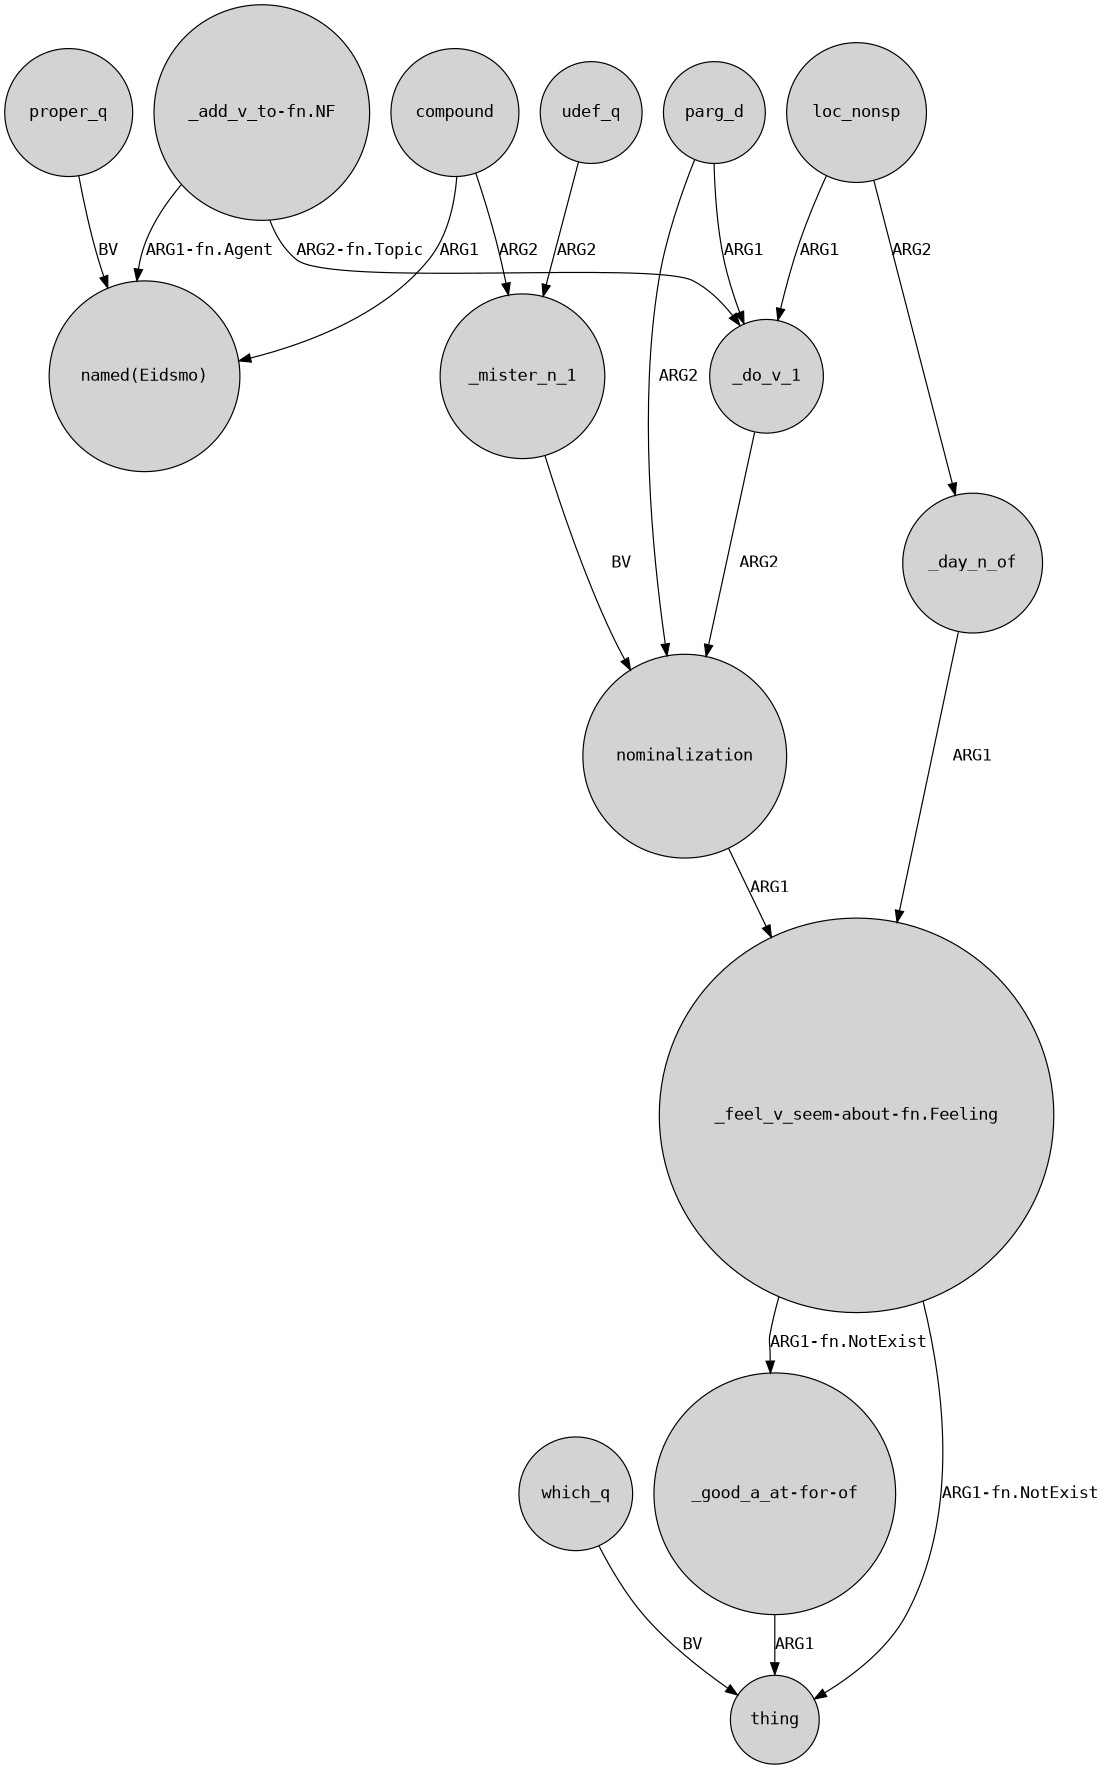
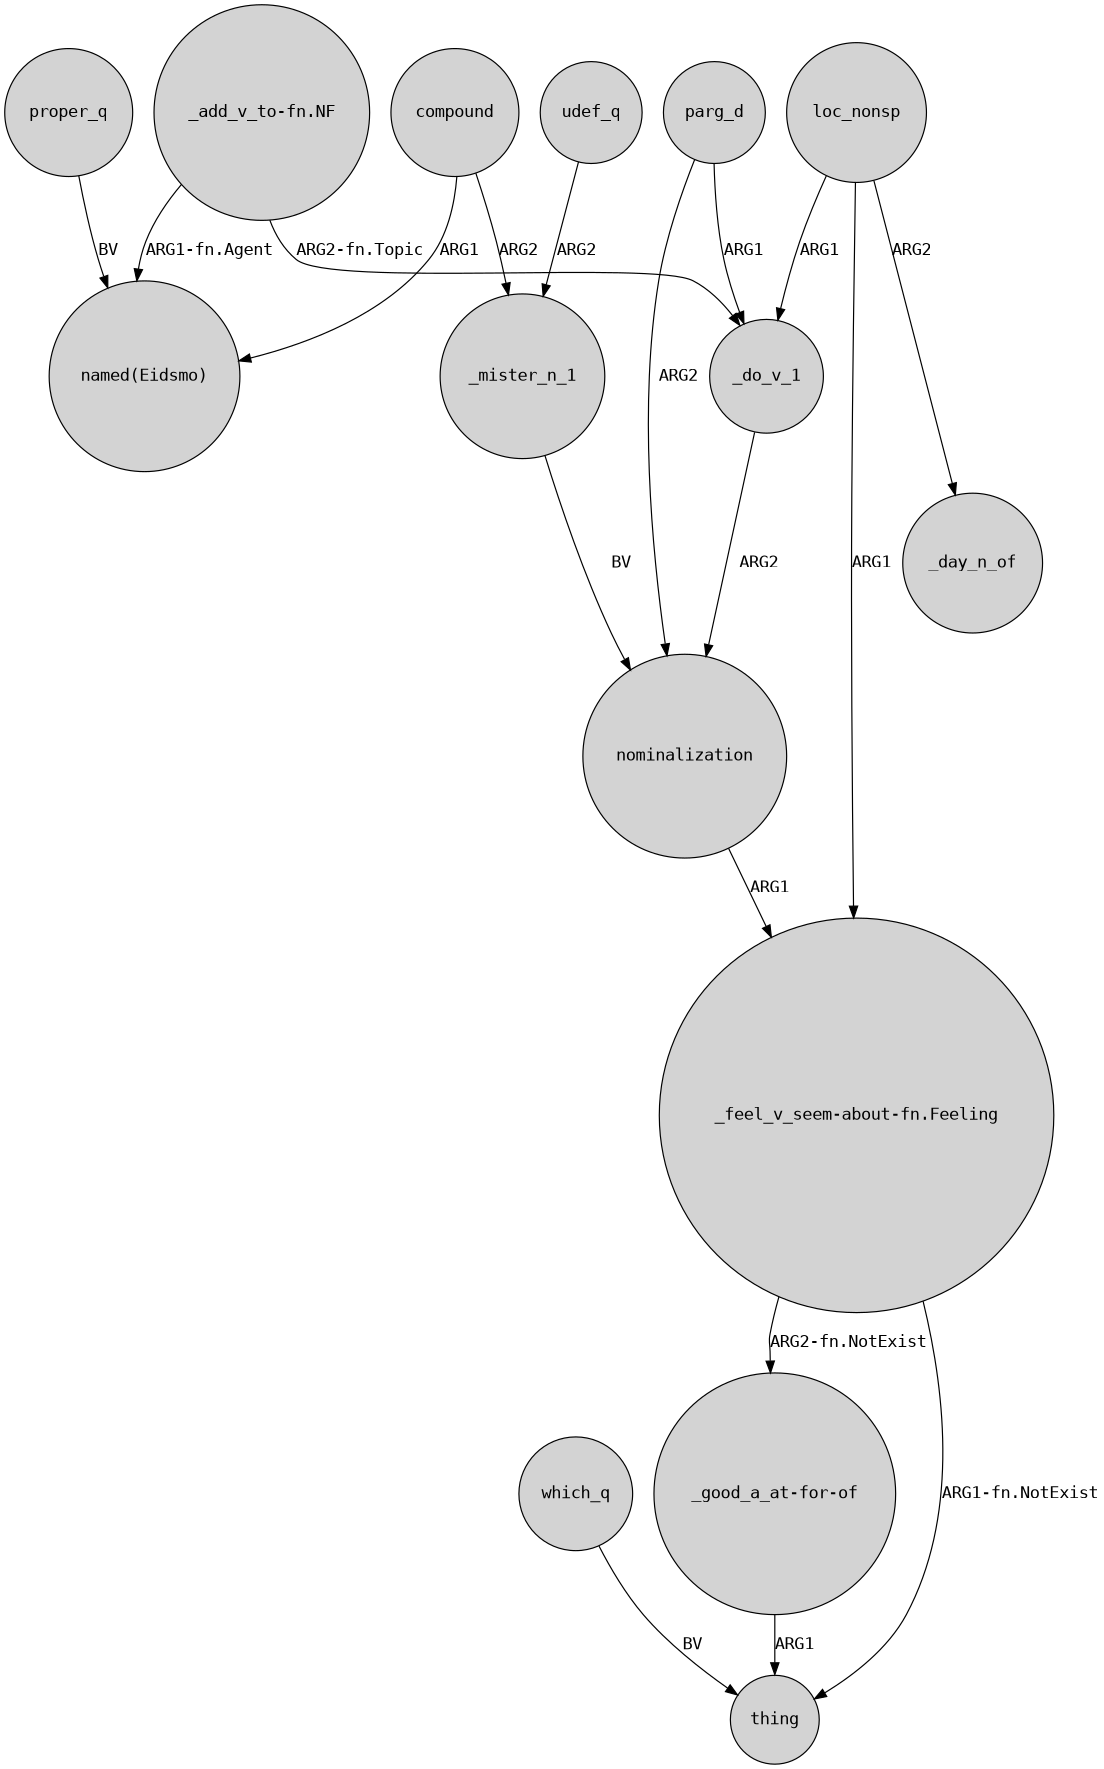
(929, 771) -> (852, 544)
(849, 1343) -> (849, 1343)
